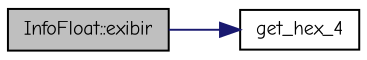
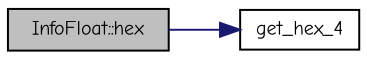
(88, 30) -> (88, 30)
